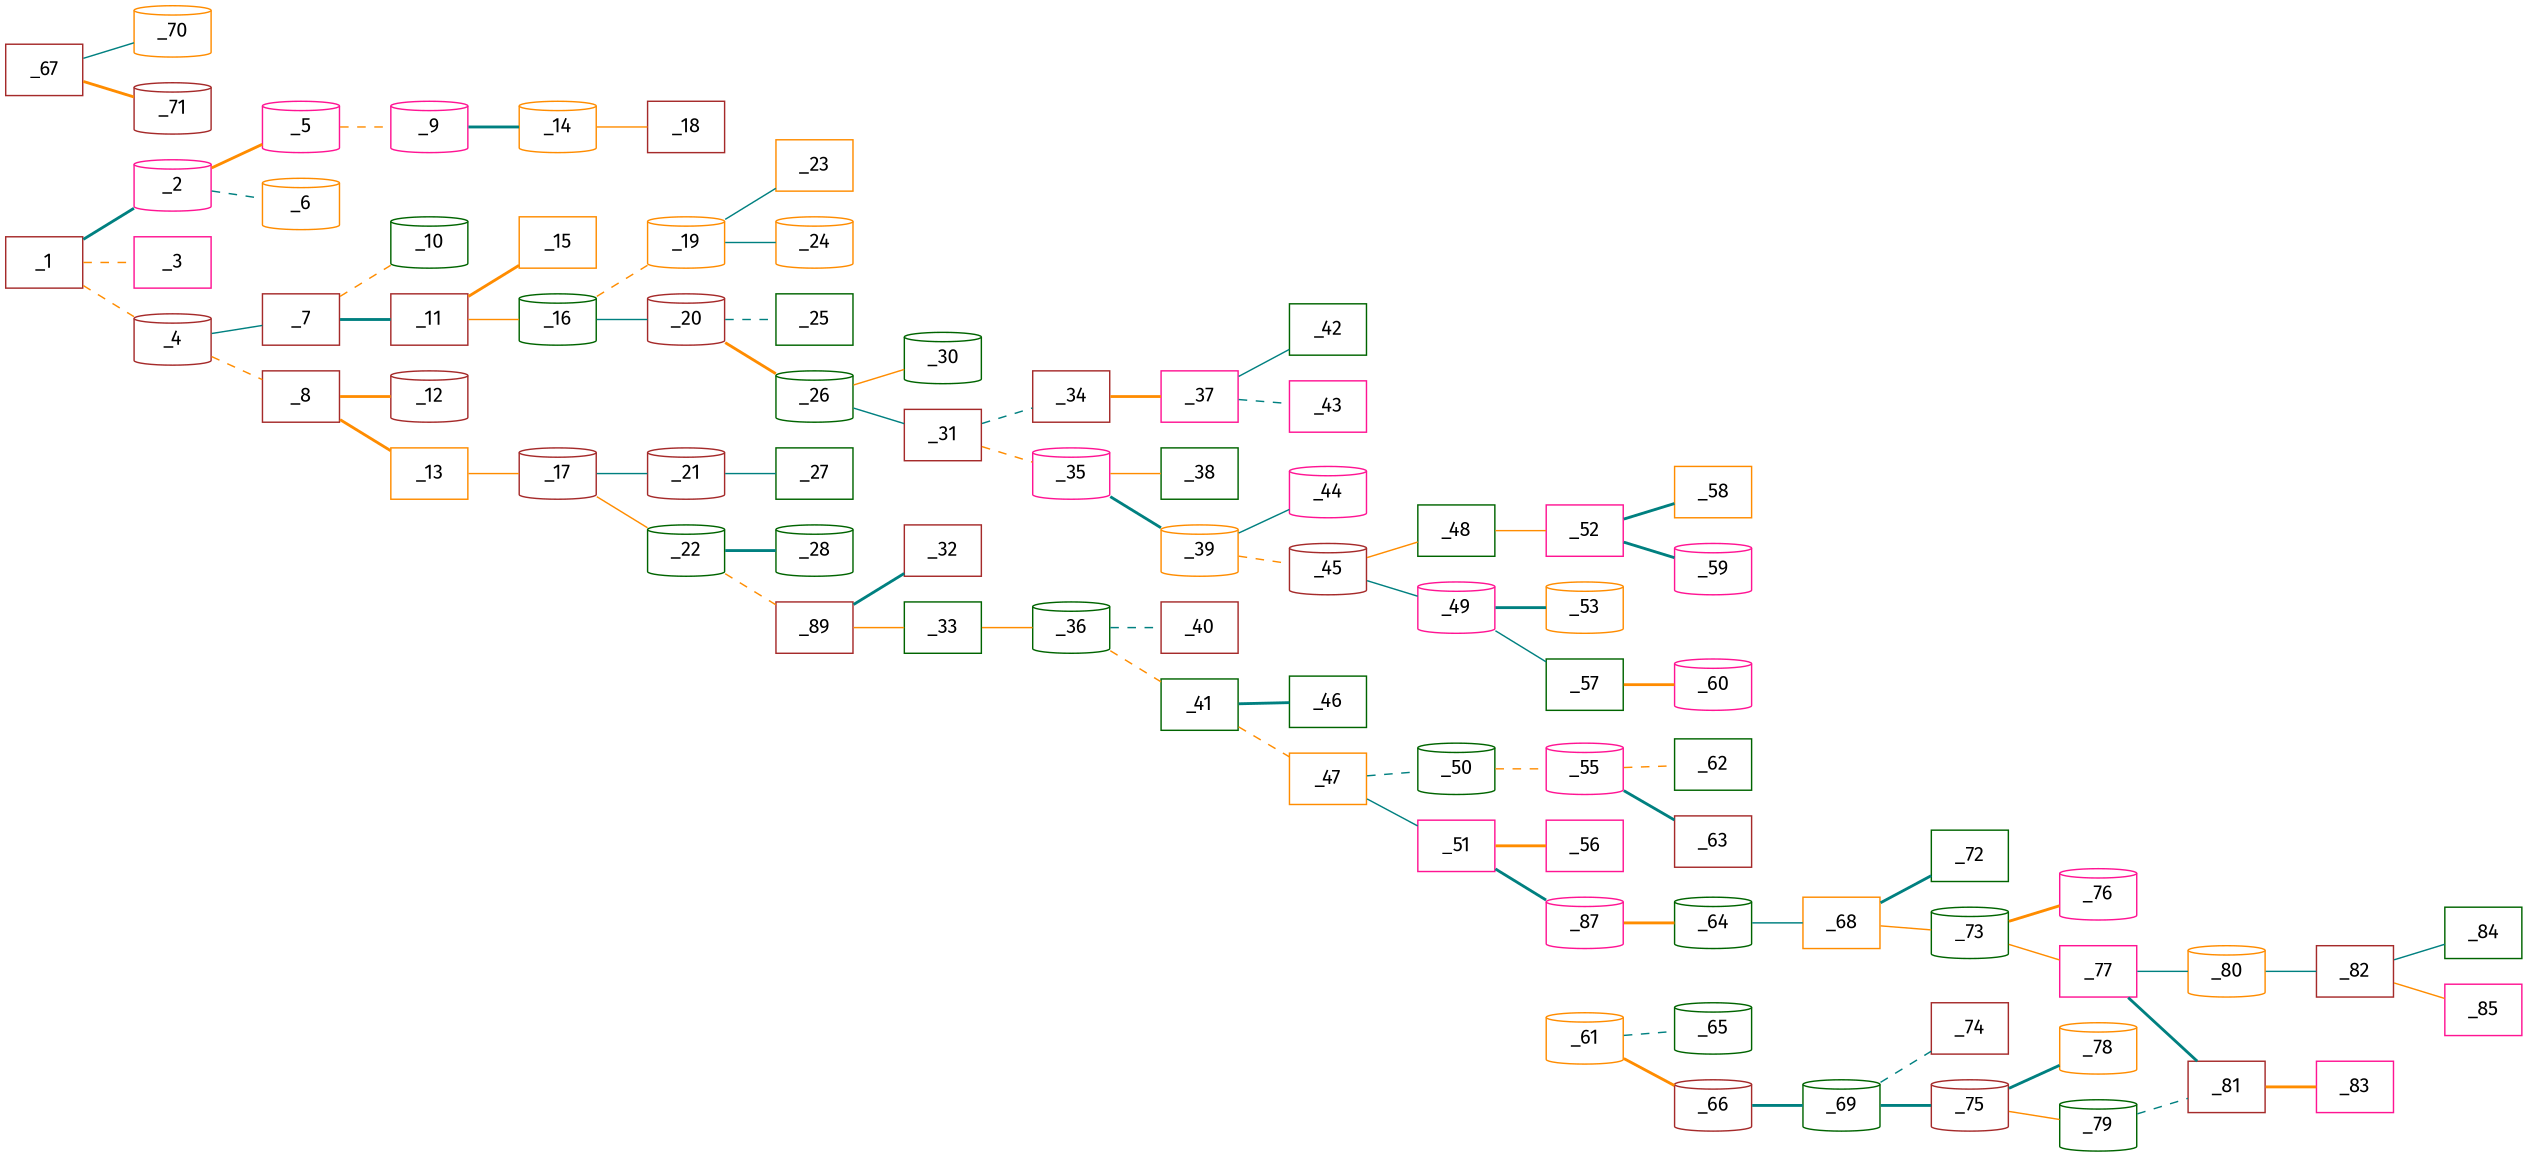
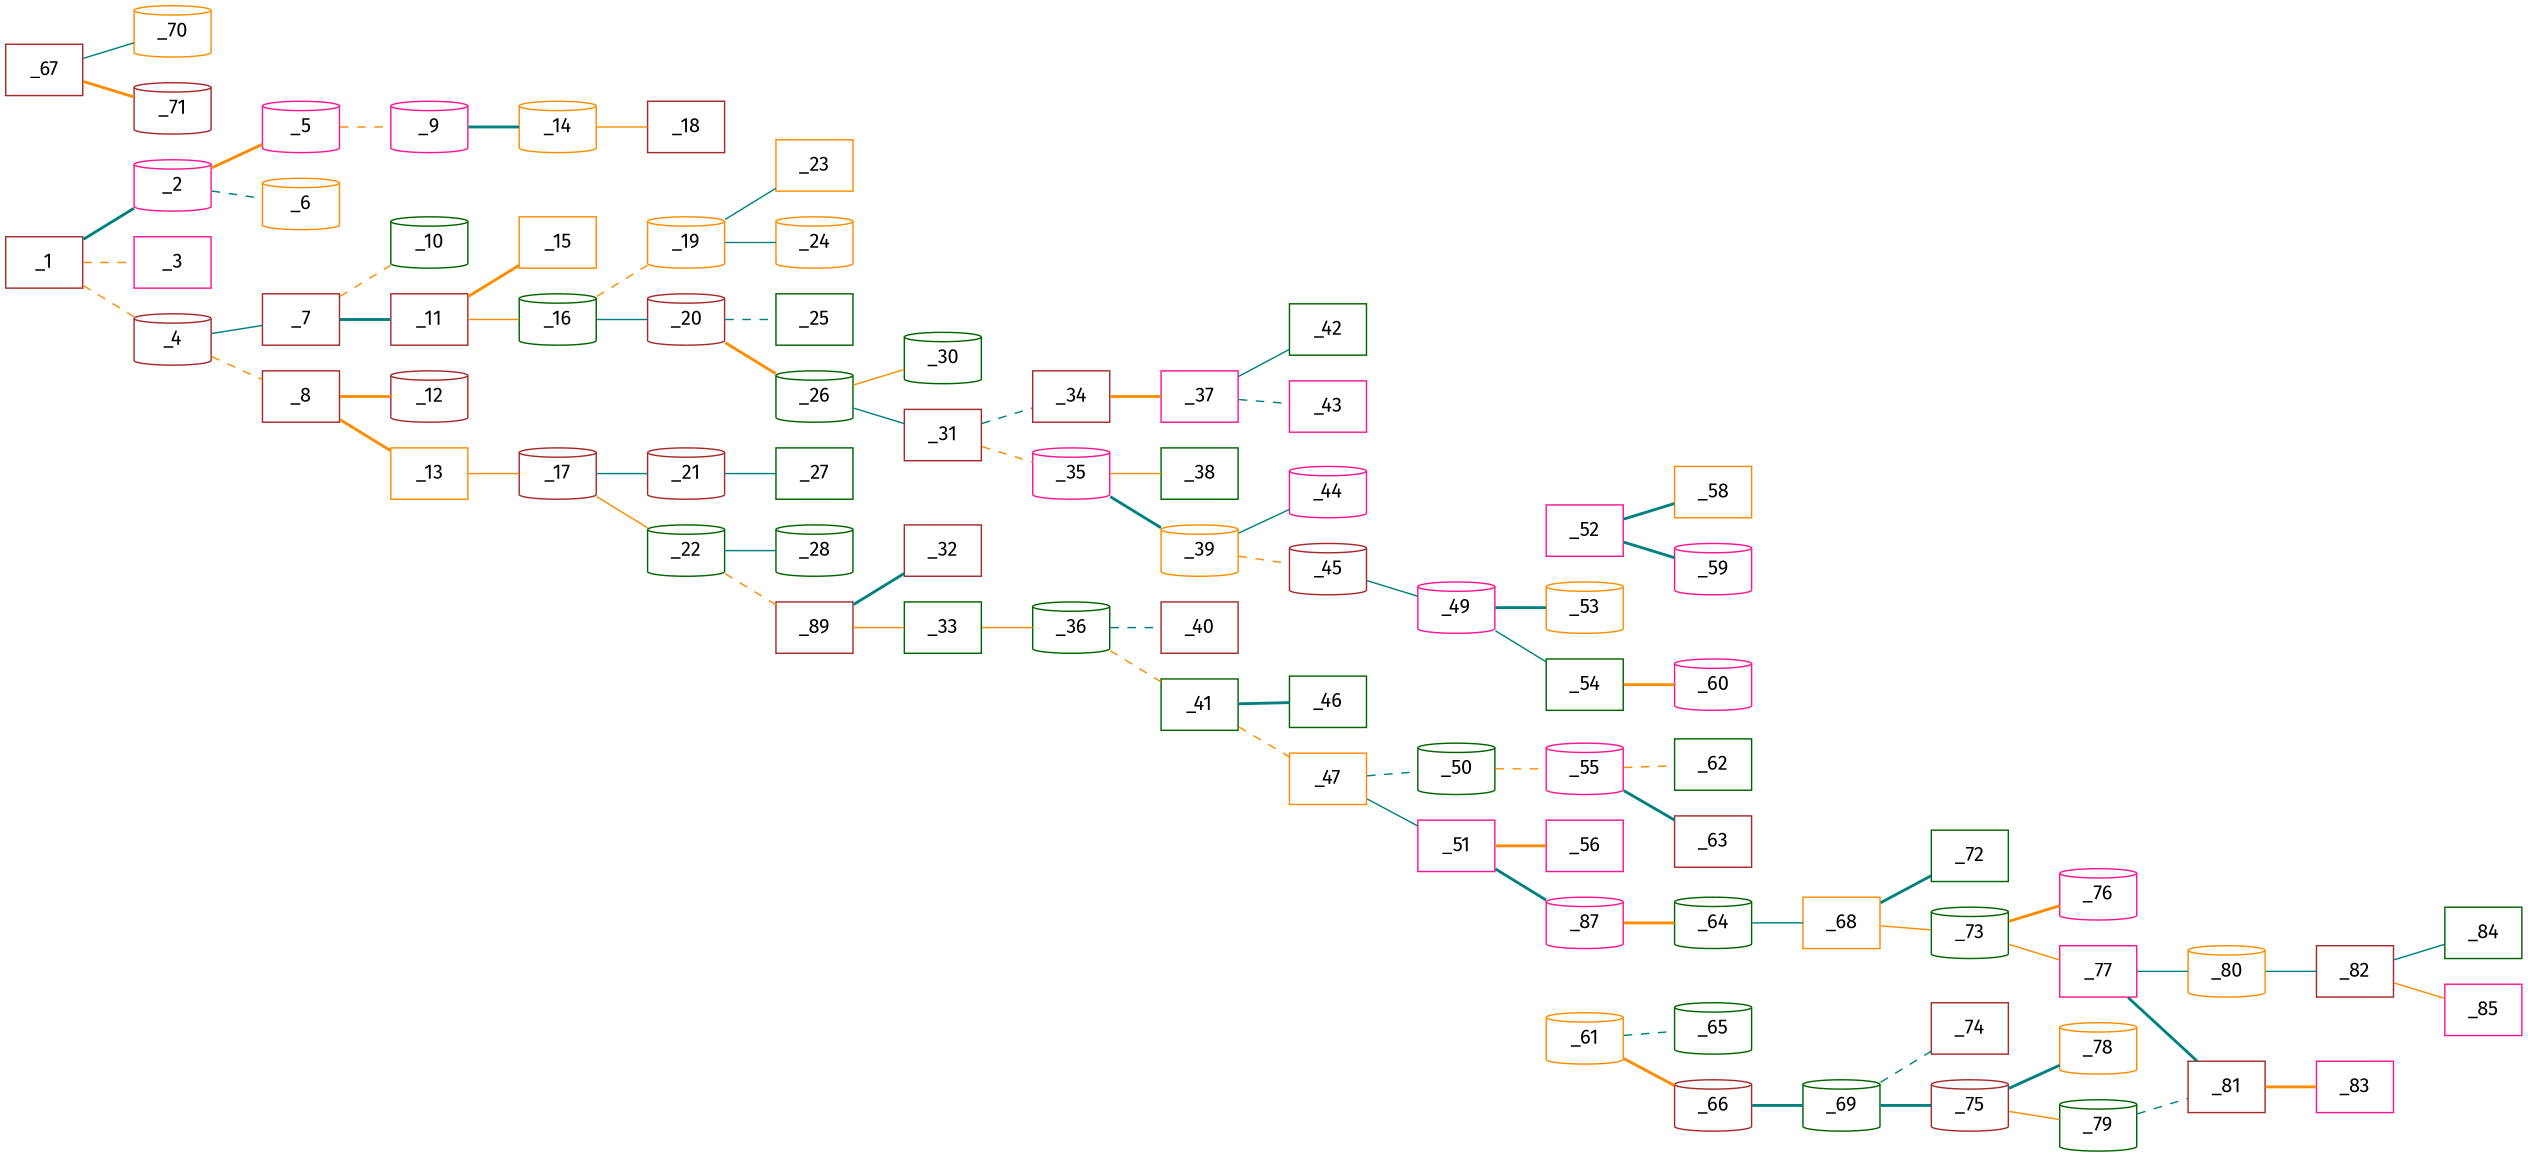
(1456, 531) -> none
(751, 551) -> (751, 551)
(1585, 685) -> (1585, 685)
